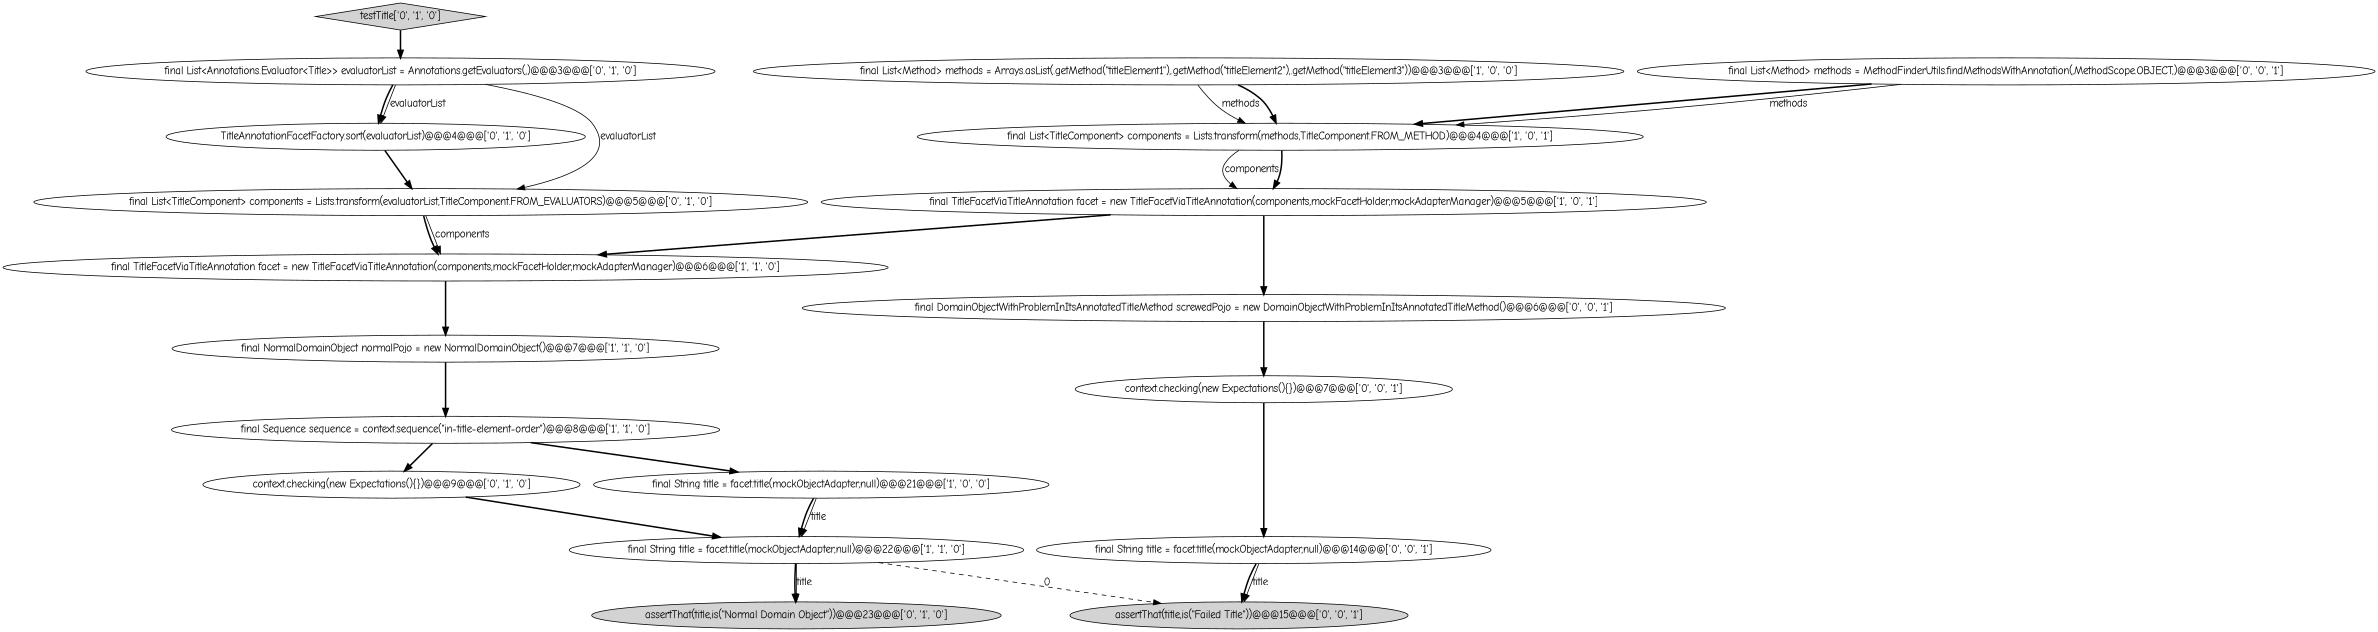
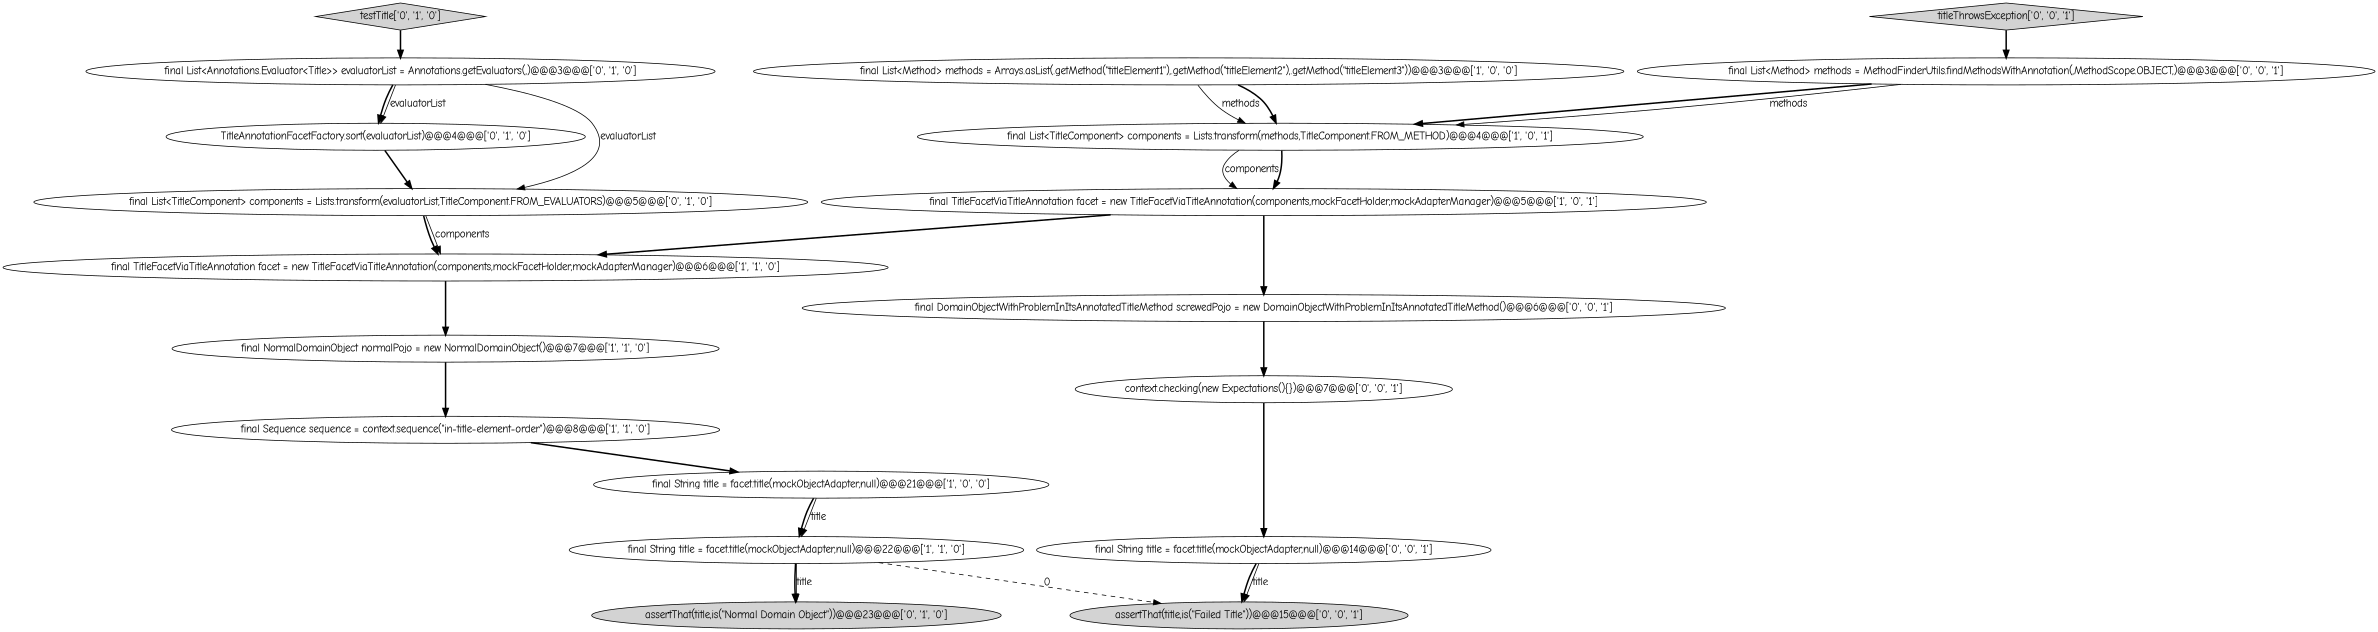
none -> (2006, 17)
(391, 485) -> none
